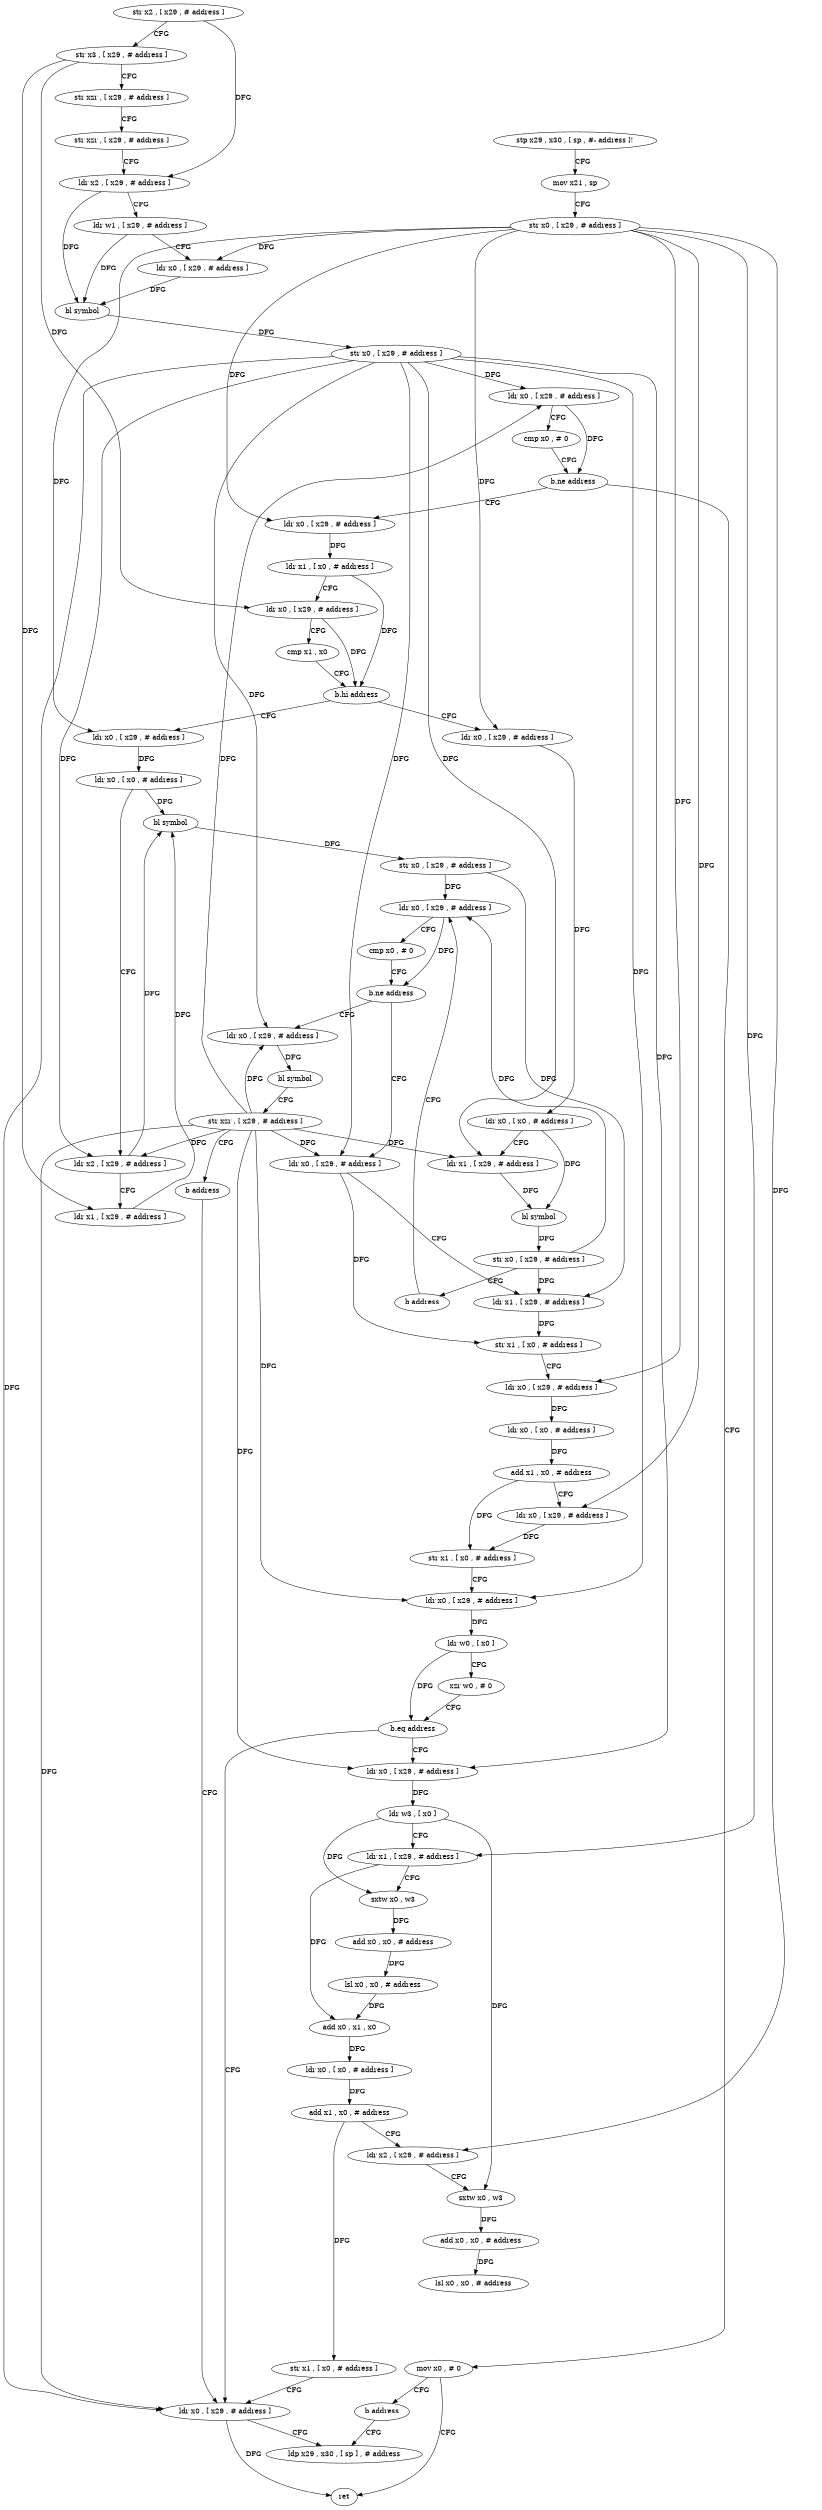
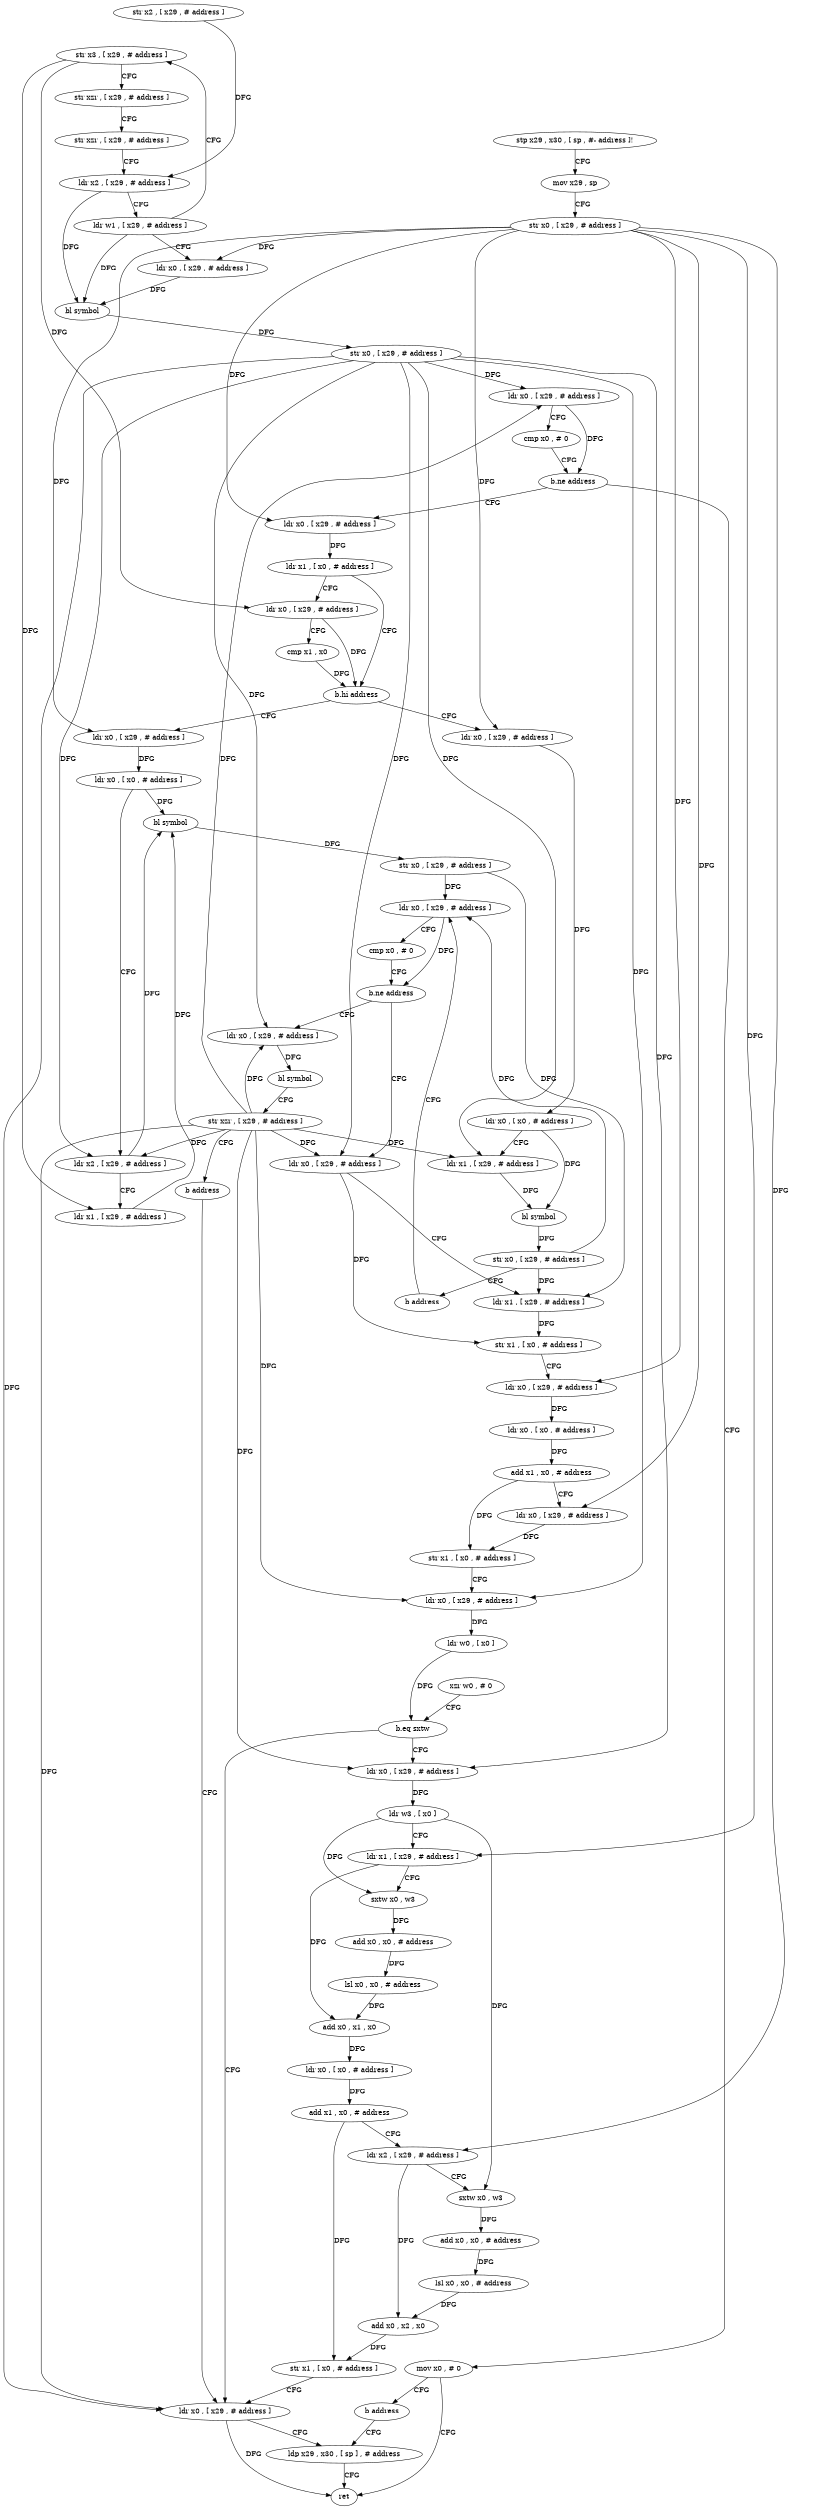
(152, 33) -> (206, 141)
(575, 183) -> (575, 183)
(390, 631) -> (390, 631)
(342, 674) -> (342, 674)
(471, 1663) -> none
(413, 1729) -> (413, 1729)
none -> (398, 2326)
none -> (344, 2473)
